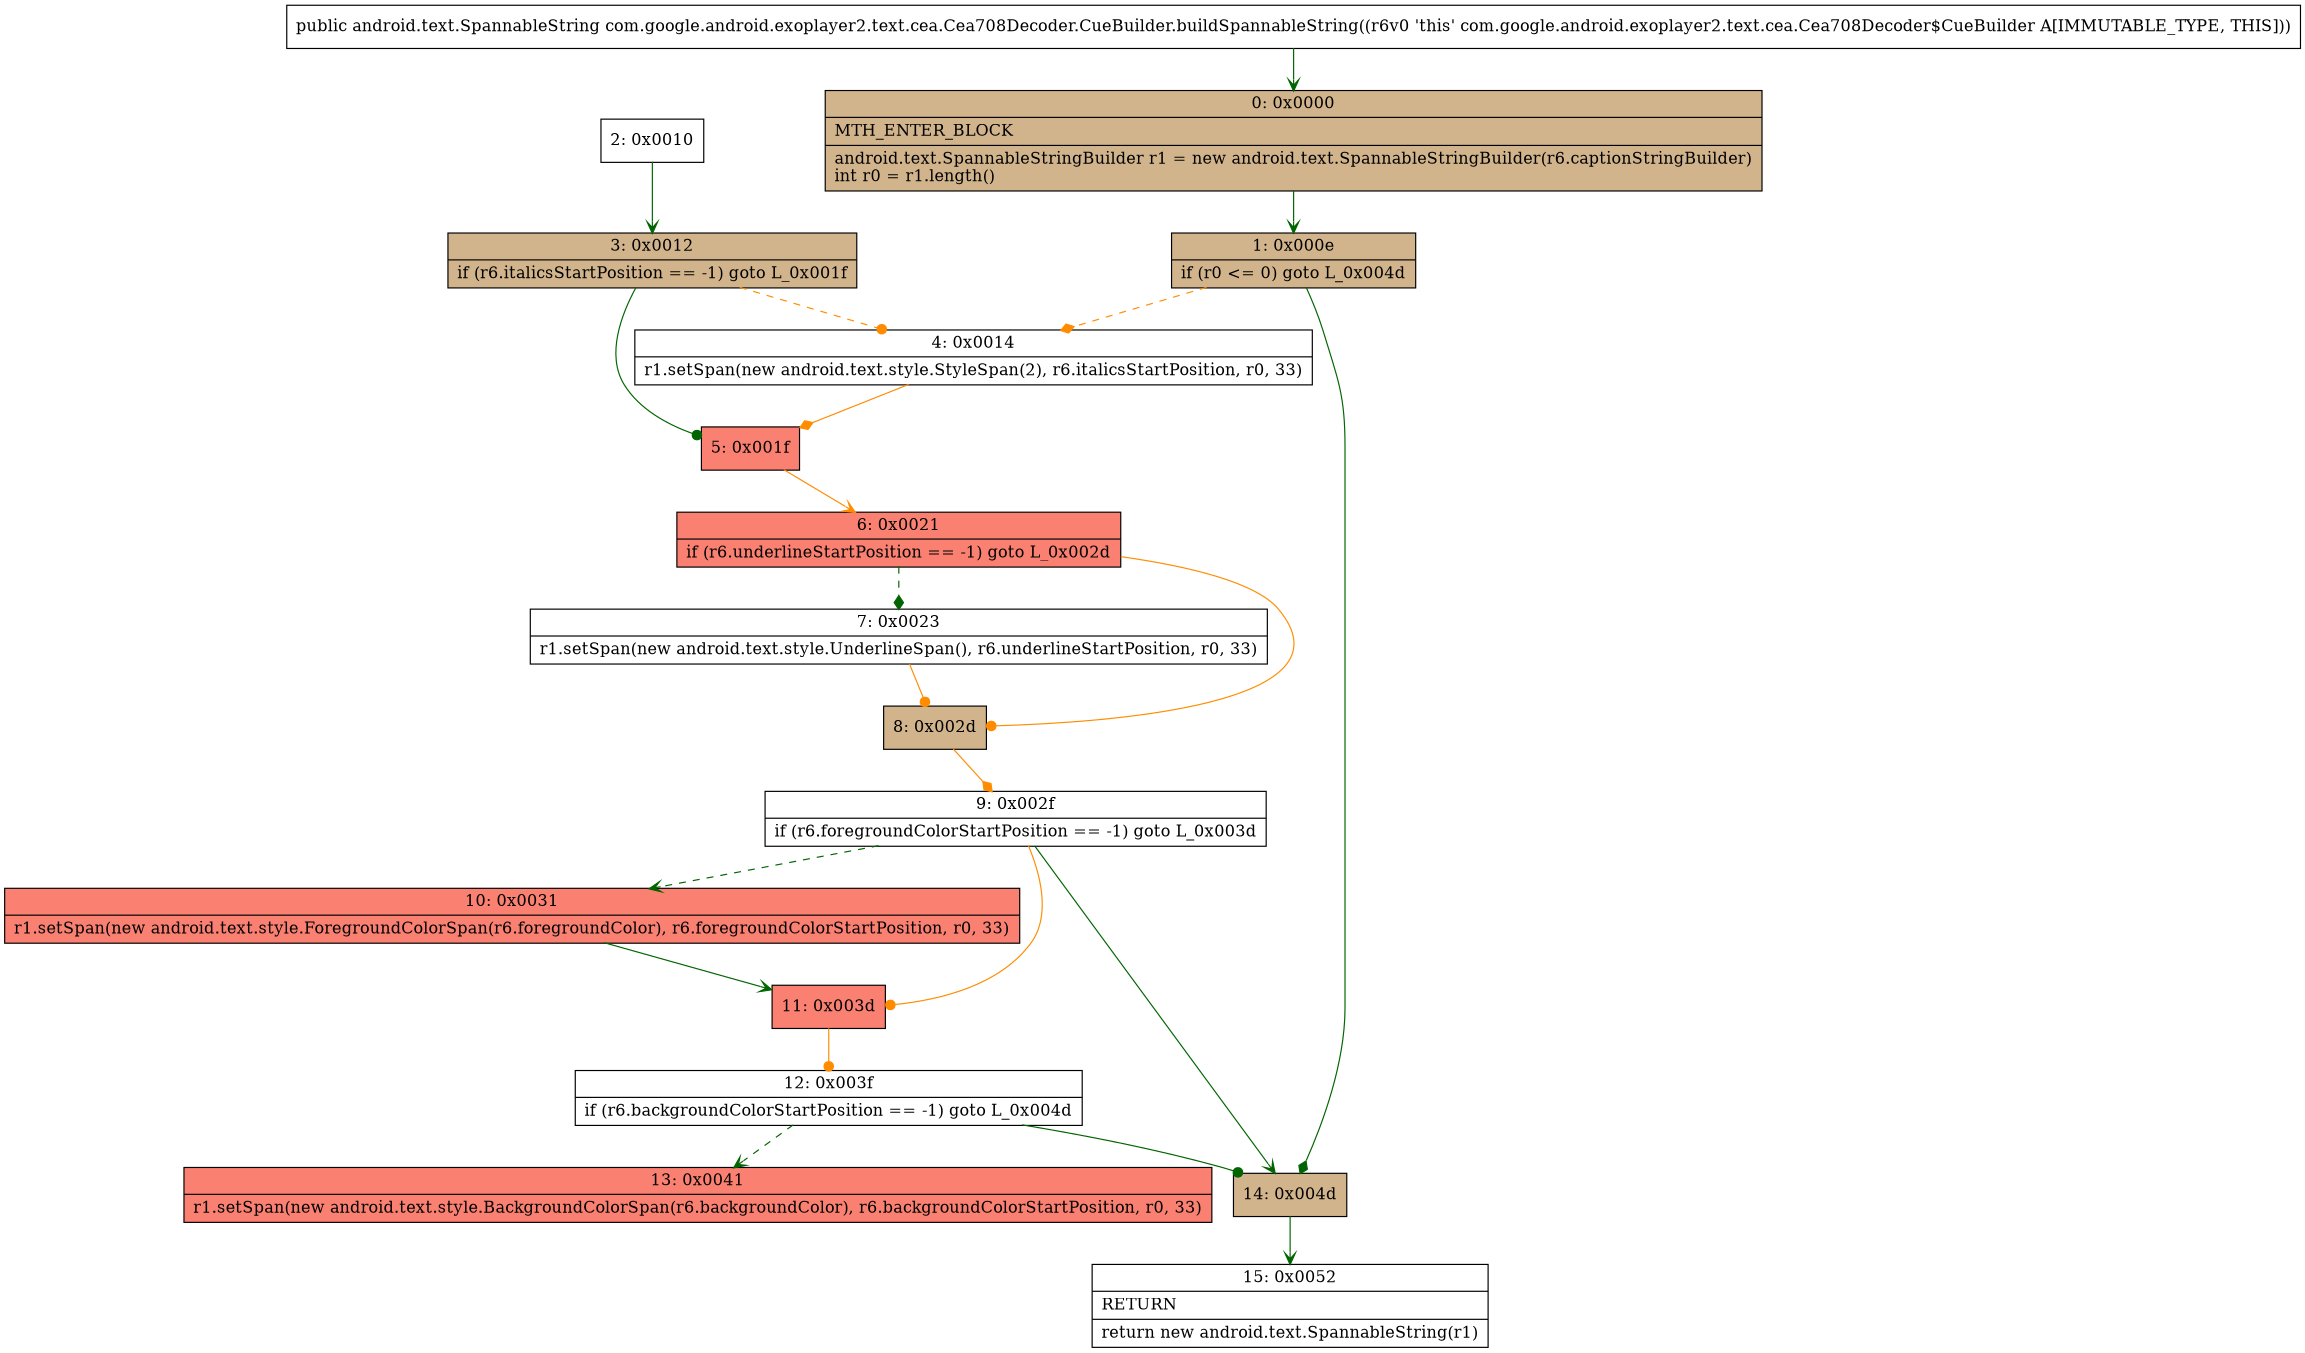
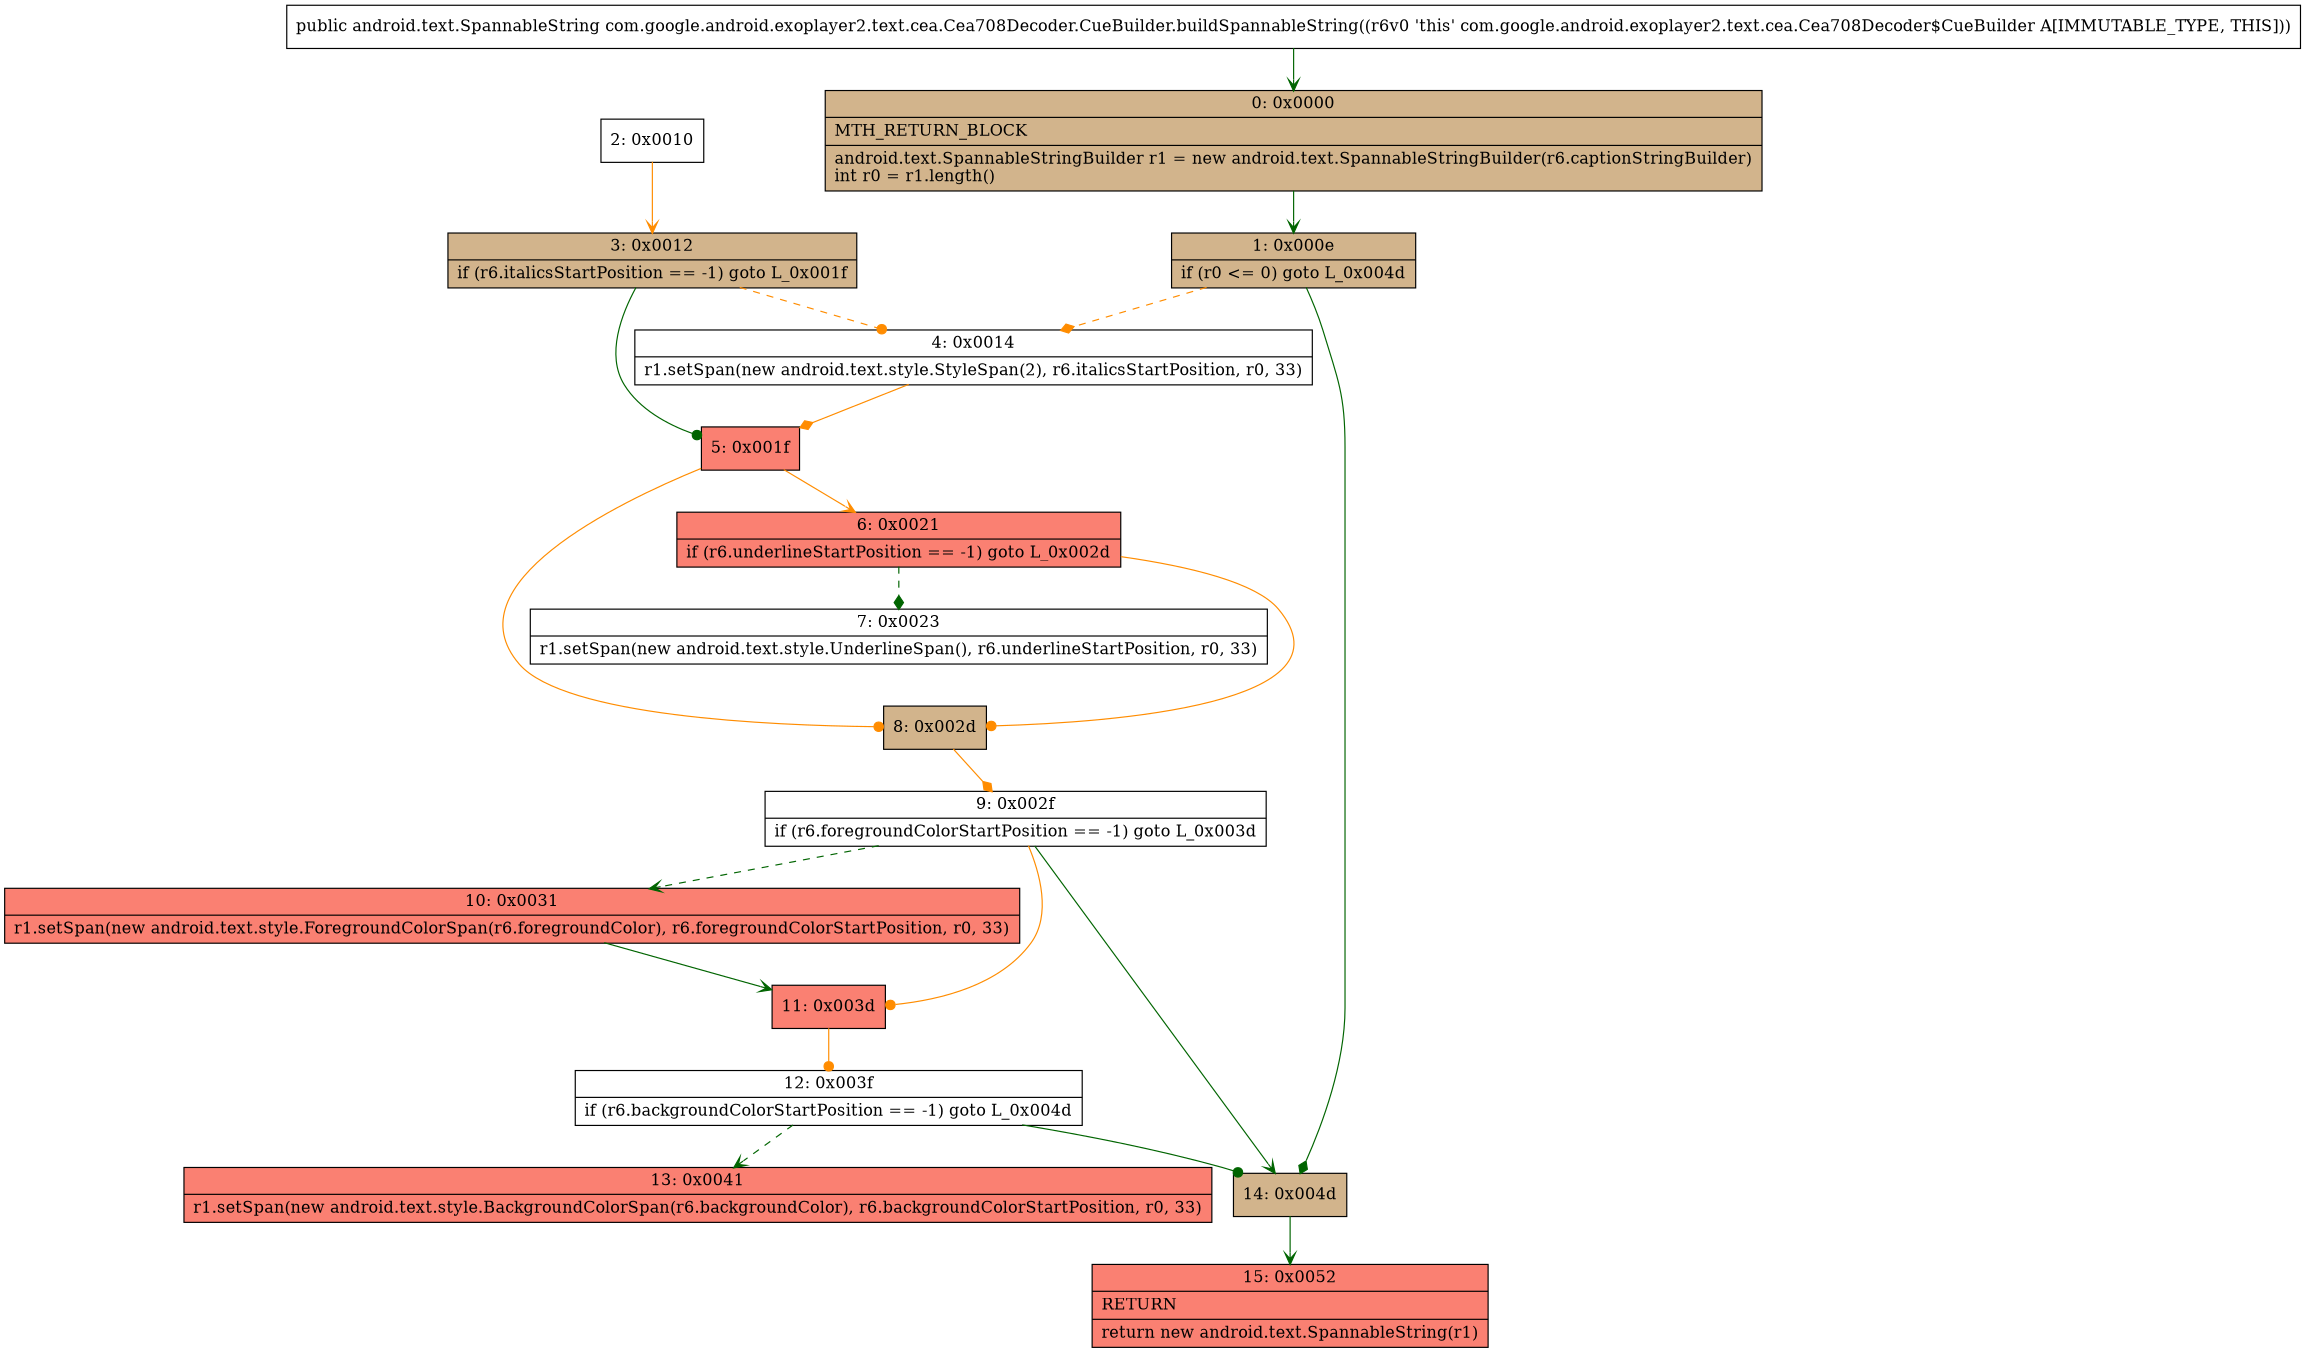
(925, 131) -> (932, 131)
(652, 192) -> (652, 192)
(916, 681) -> (543, 682)
(1290, 1306) -> (1290, 1306)
